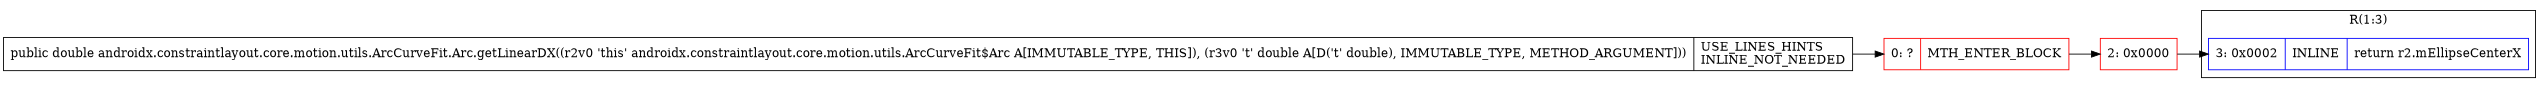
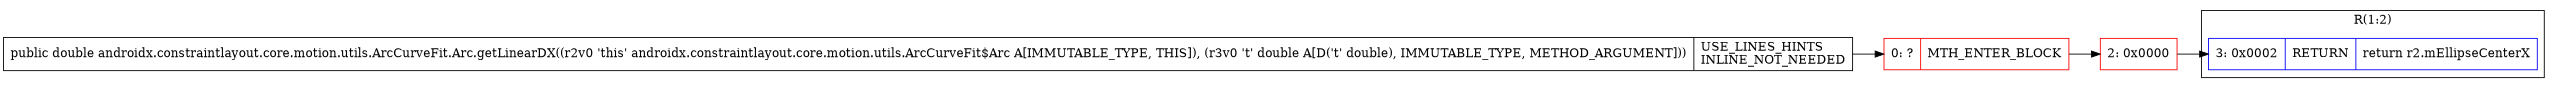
(2369, 20) -> (2373, 20)
(2316, 54) -> (2321, 54)
